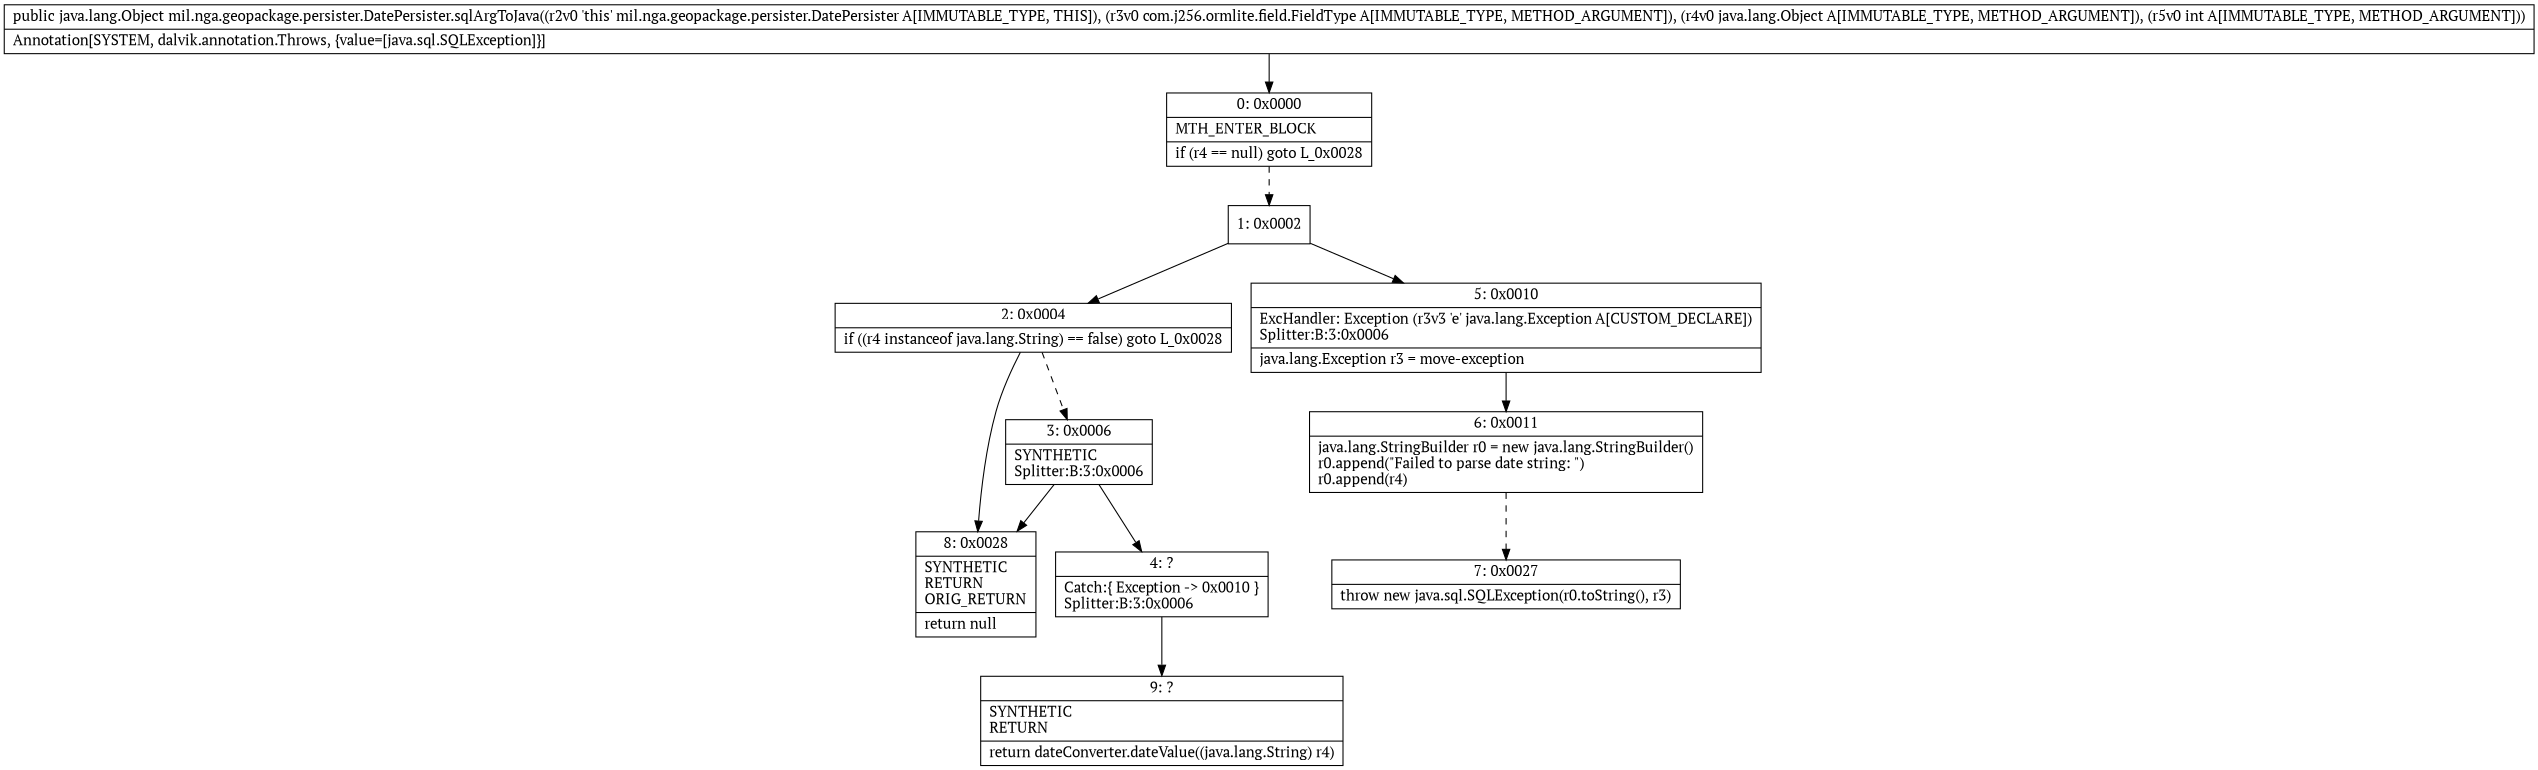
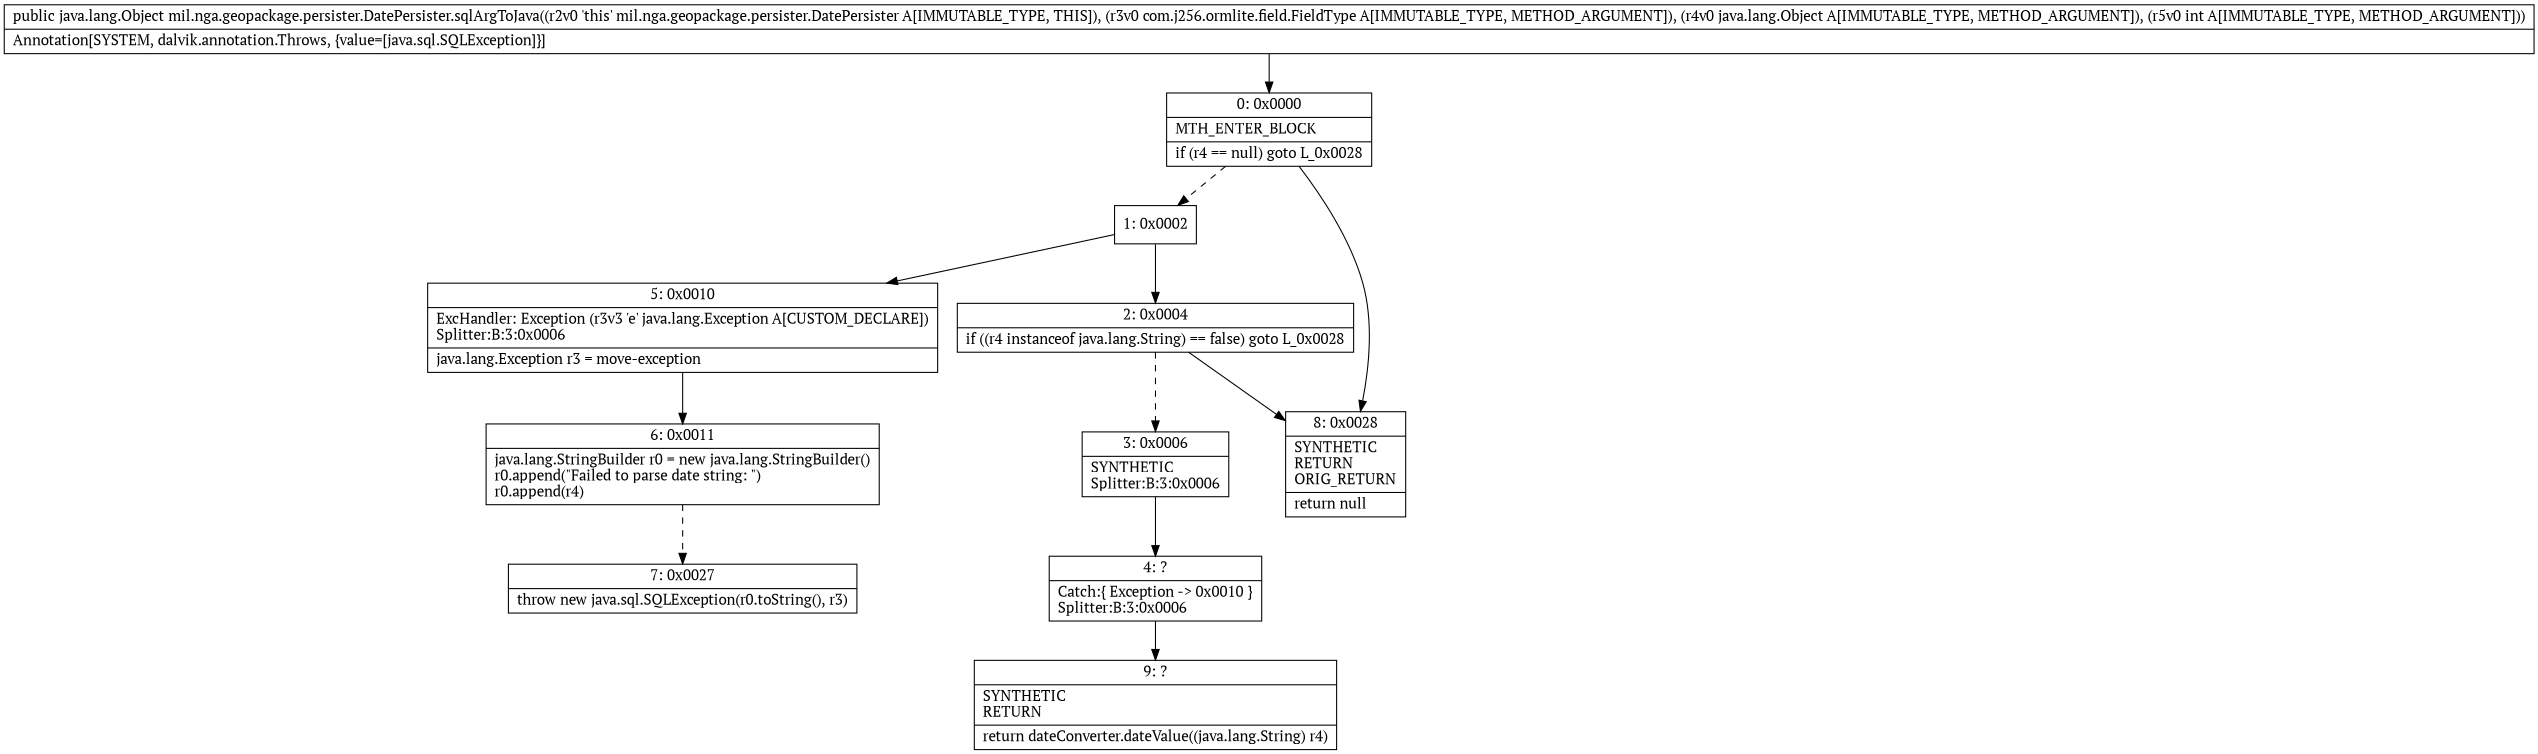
(1039, 504) -> (1360, 276)
